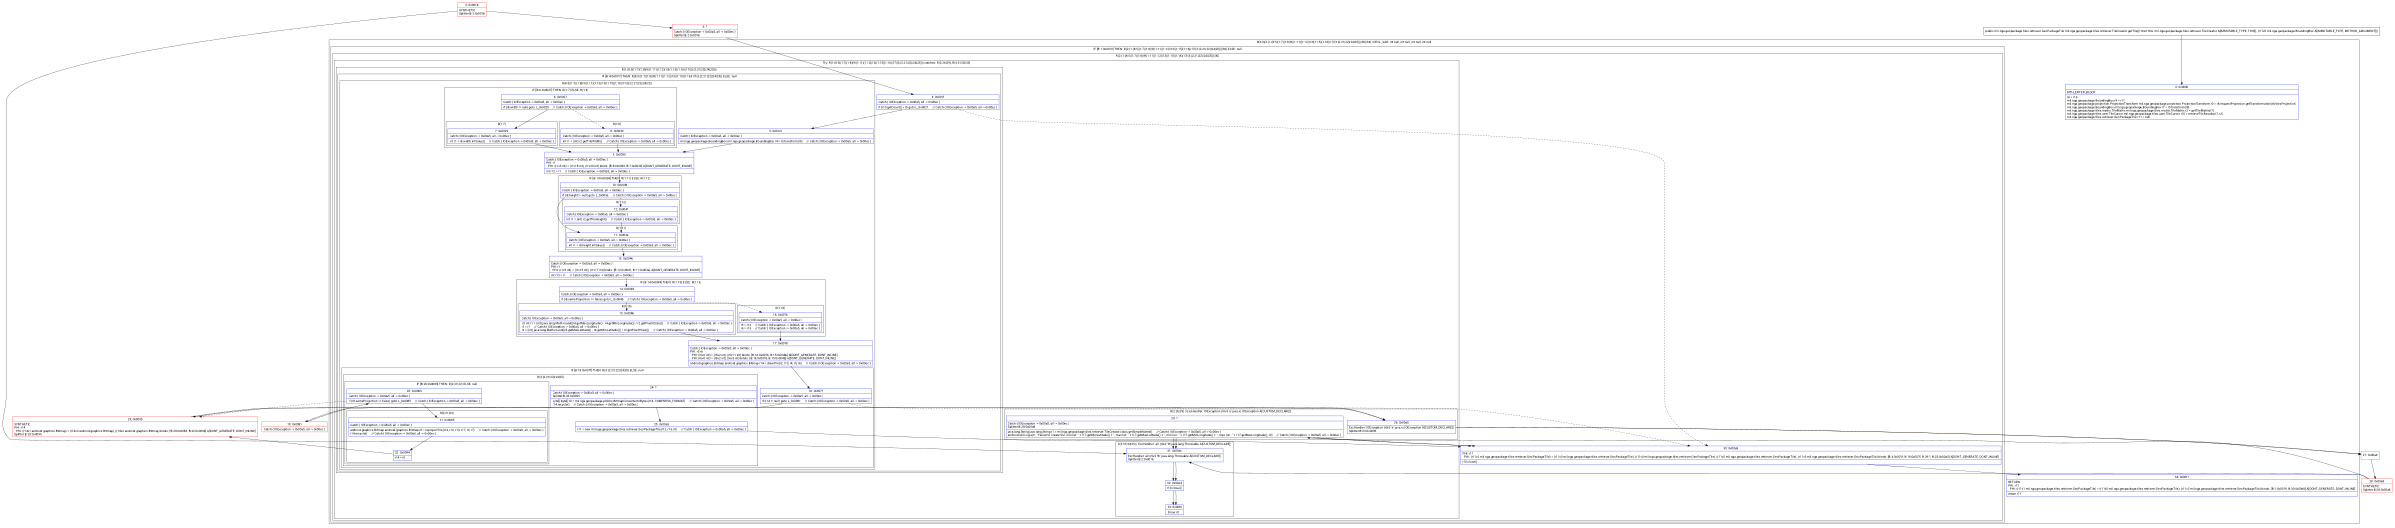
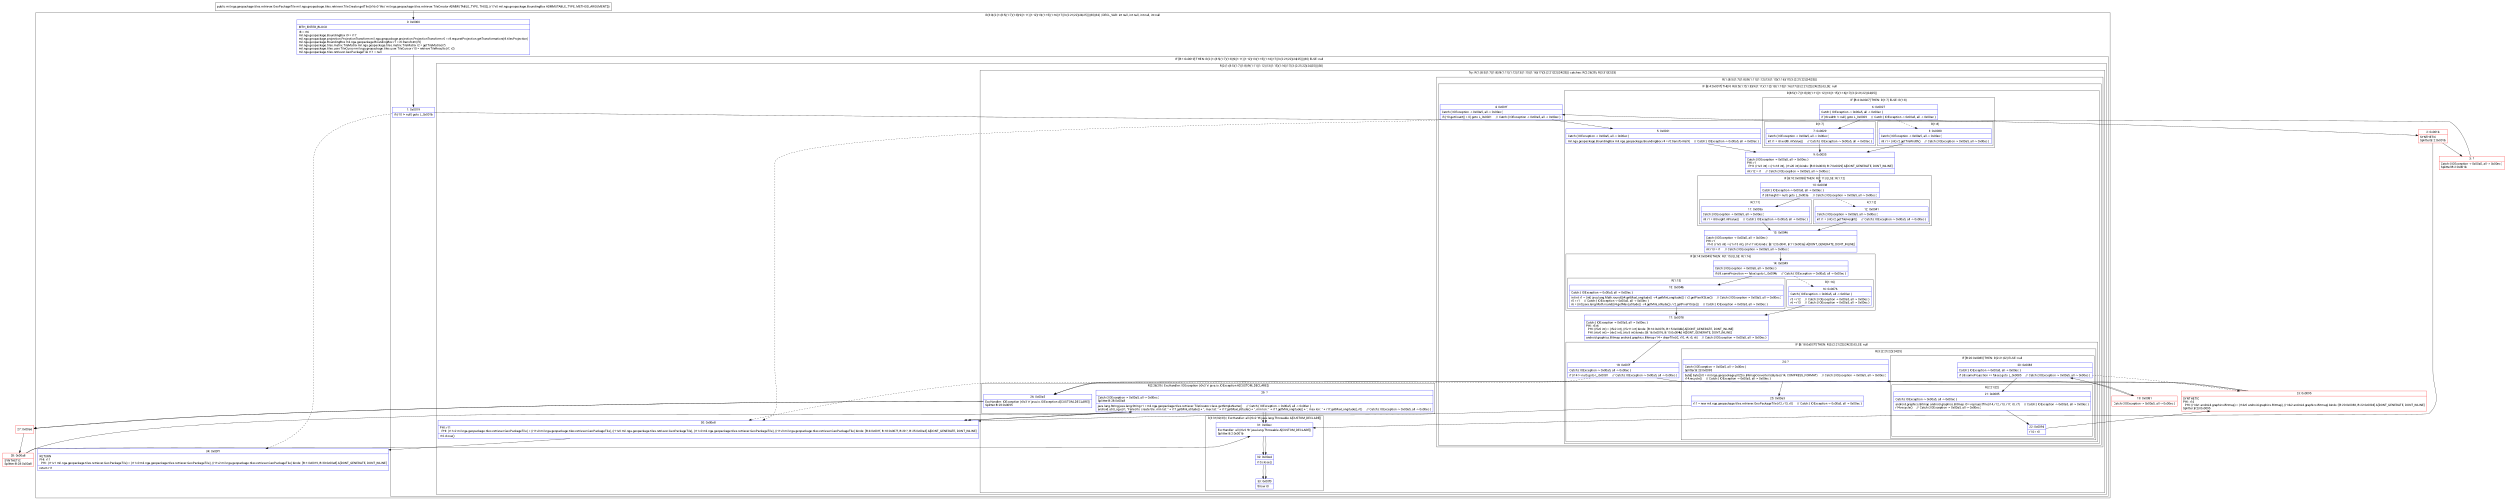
none -> (413, 112)
(621, 227) -> (1828, 227)
(373, 408) -> (2068, 382)
